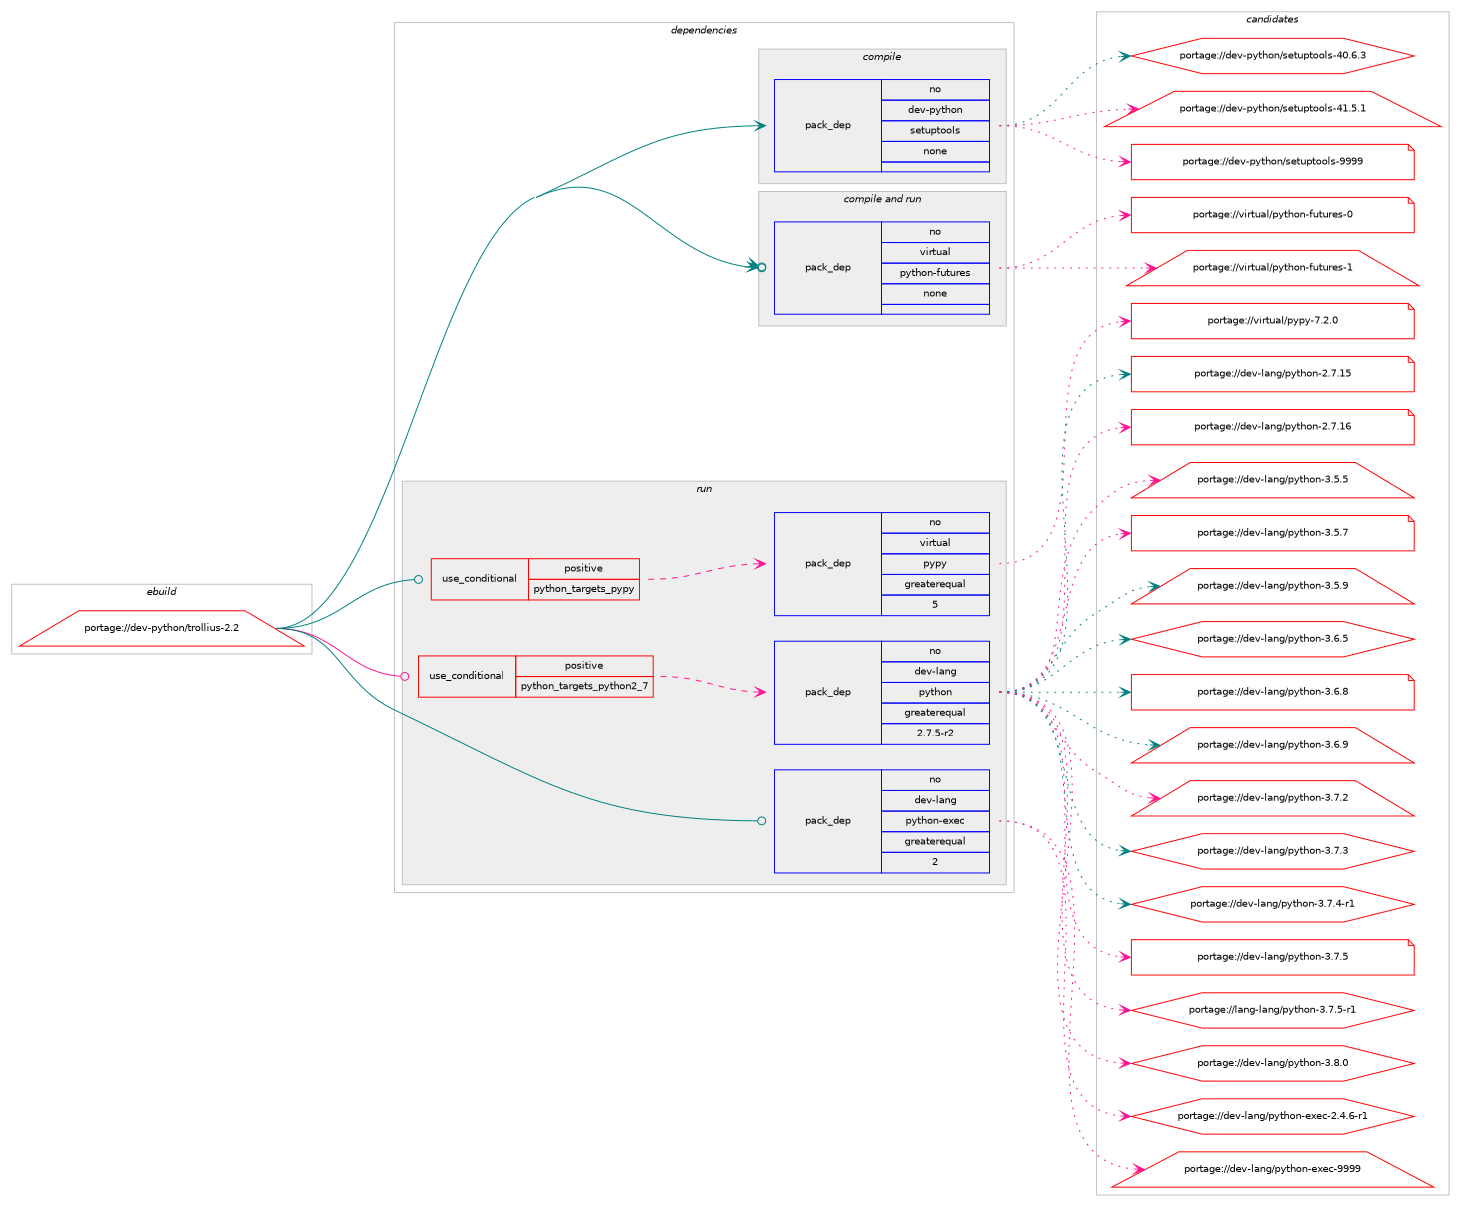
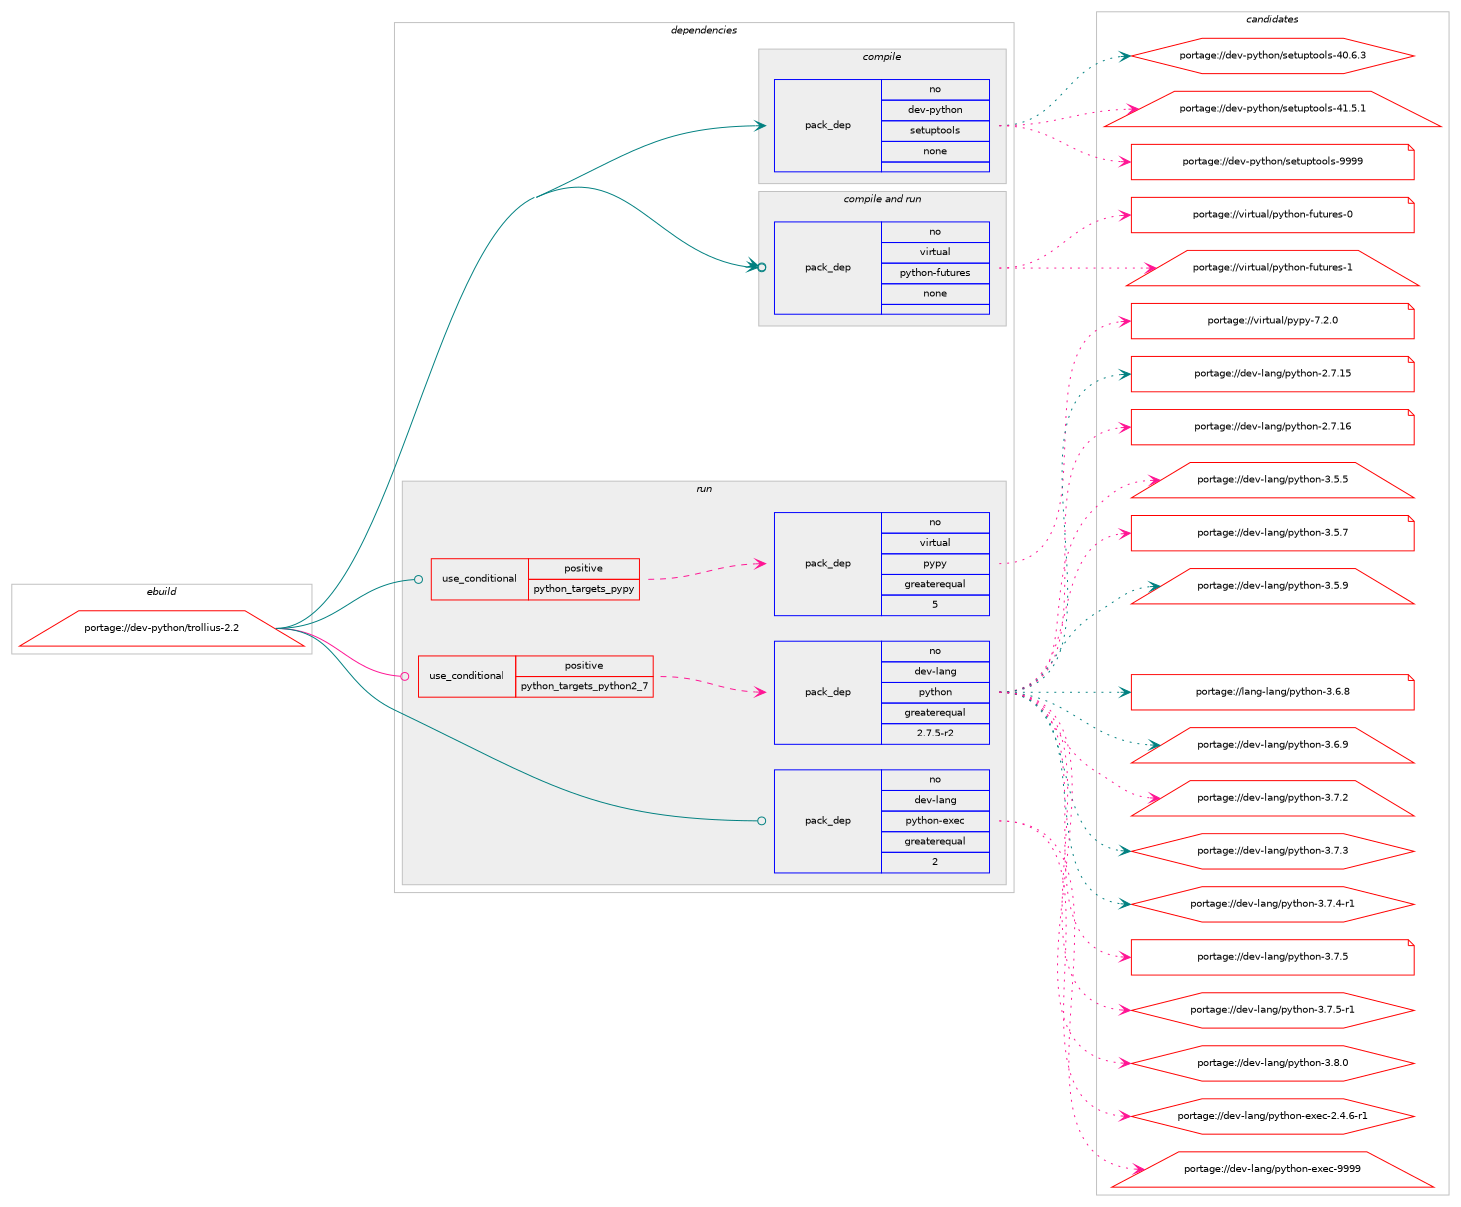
(1273, 639) -> none
(1273, 692) -> (1273, 692)
(1273, 1010) -> (1273, 1010)
